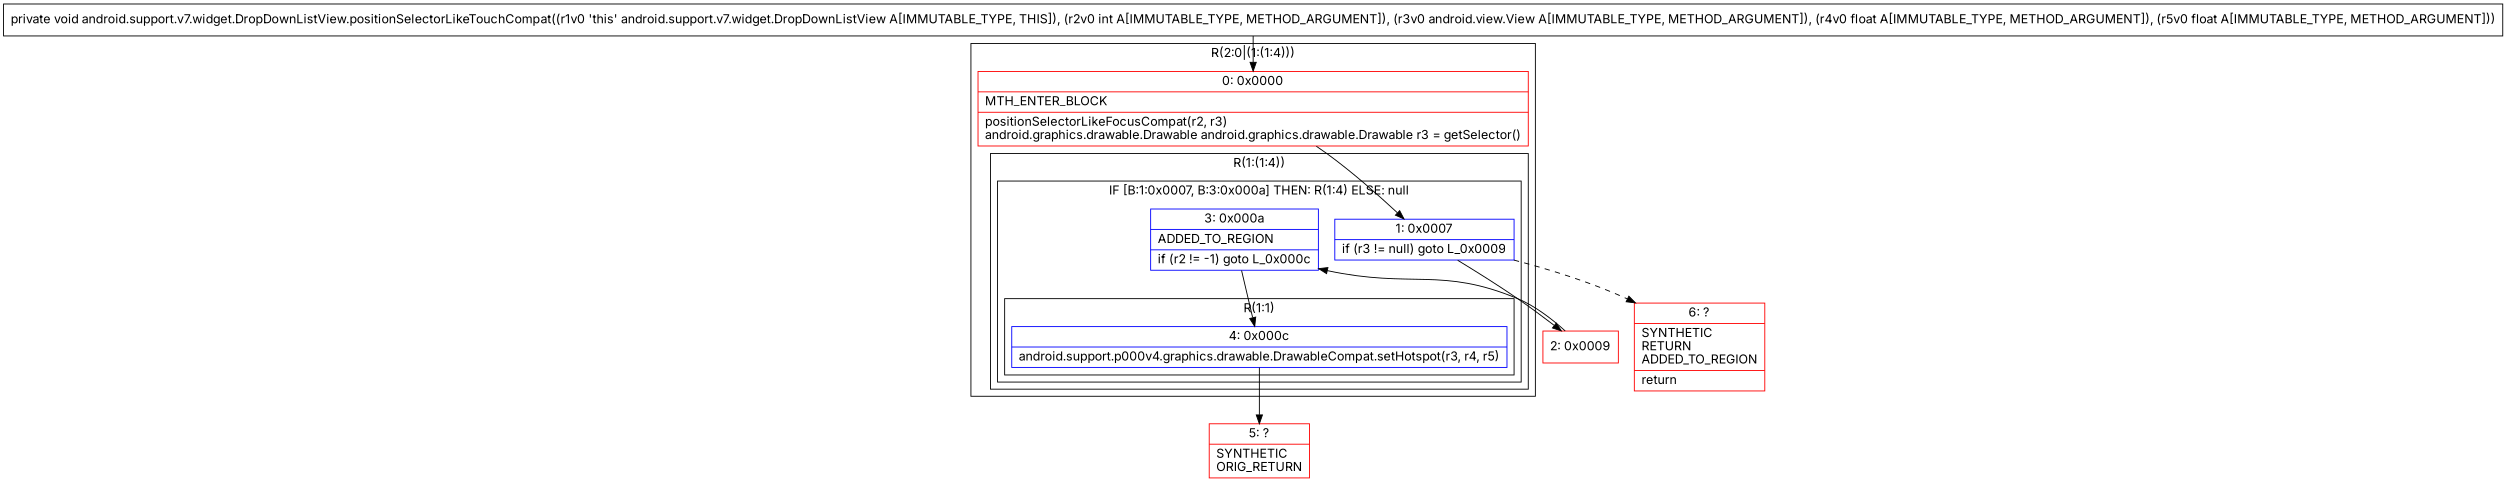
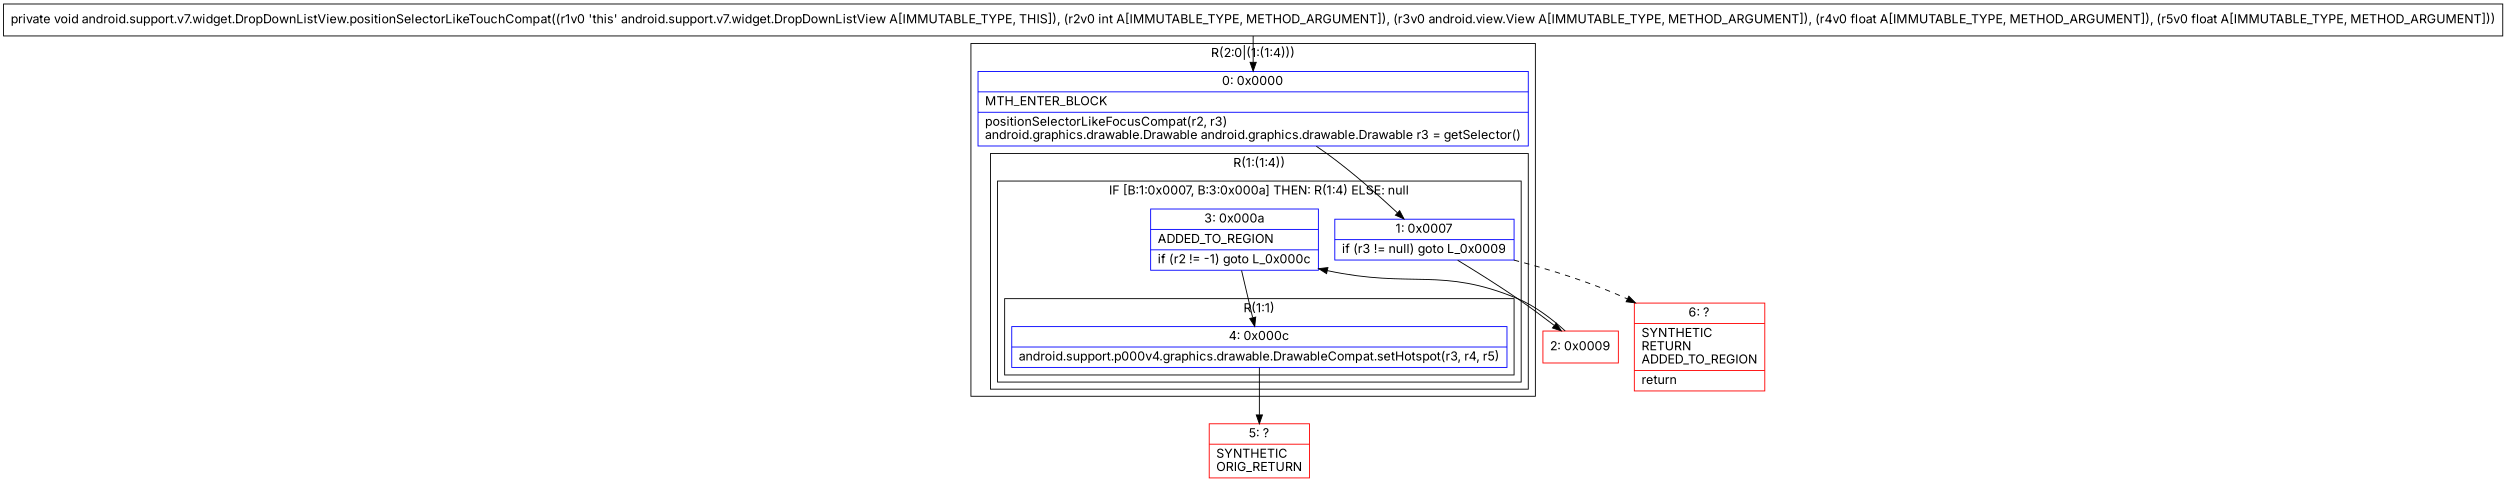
(1253, 109) -> (1253, 109)
